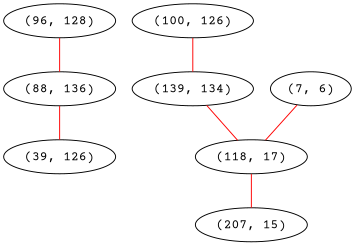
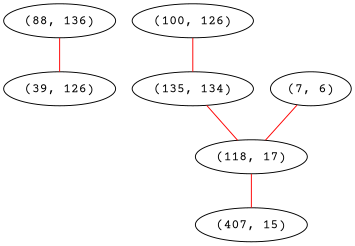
(60, 21) -> none
(193, 89) -> (193, 89)
(251, 225) -> (251, 225)
